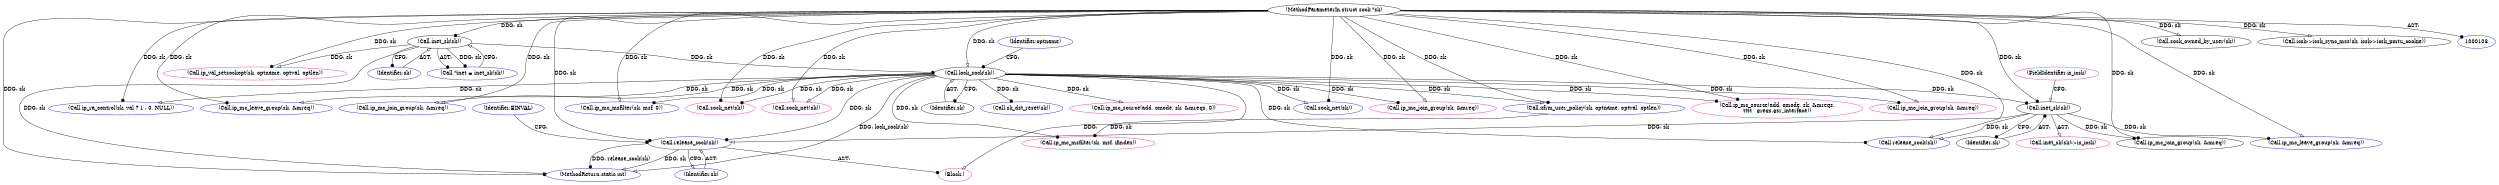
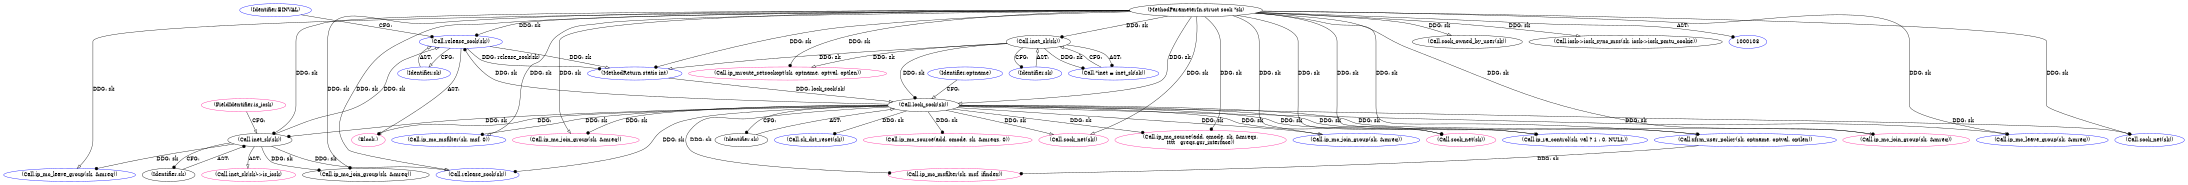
(1004, 57) -> (946, 88)
(255, 74) -> (788, 74)
(1057, 90) -> (935, 121)
(797, 149) -> (779, 90)
